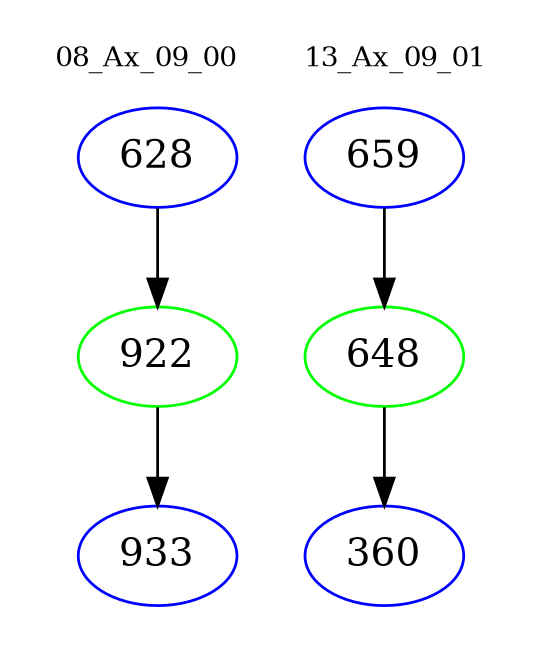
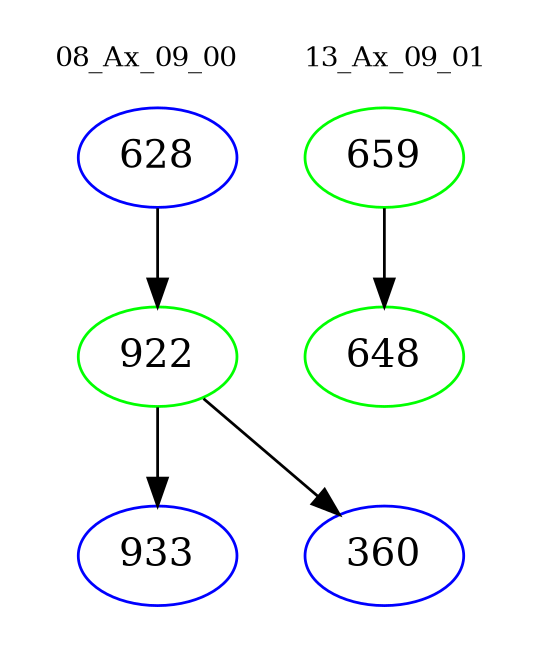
(384, 158) -> (384, 158)
(384, 443) -> (241, 430)
